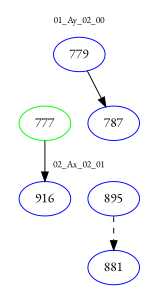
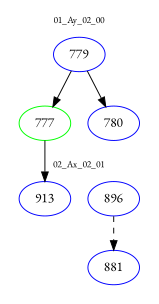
none -> (64, 85)
(114, 123) -> (114, 123)
(45, 199) -> (45, 199)
(114, 199) -> (114, 199)
